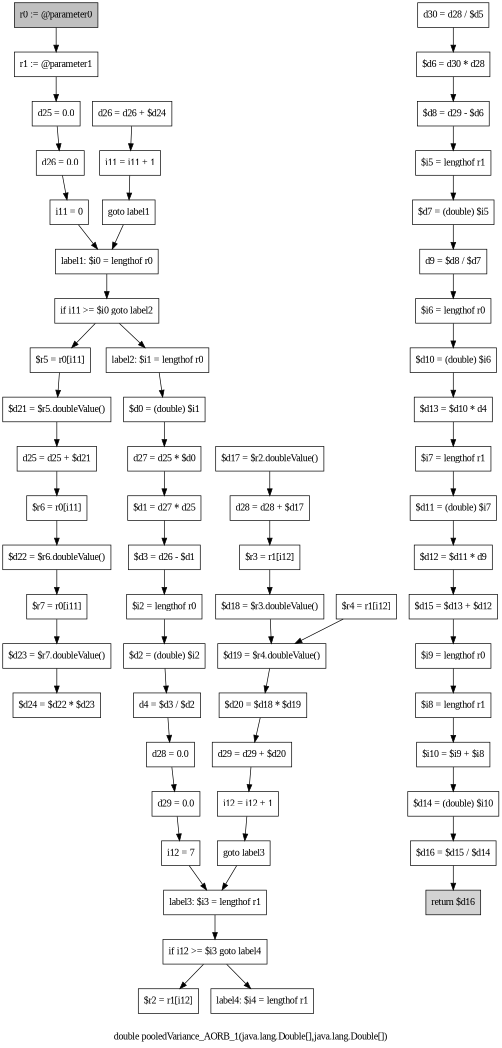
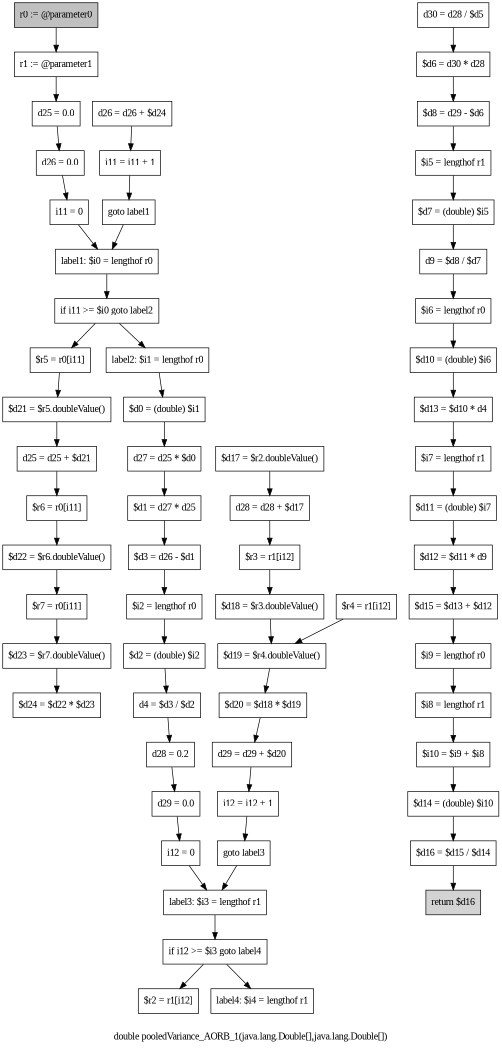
(170, 755) -> (170, 755)
(181, 853) -> (181, 853)
